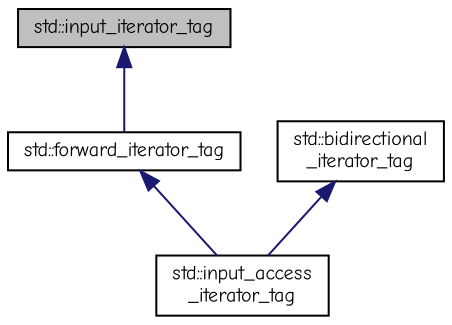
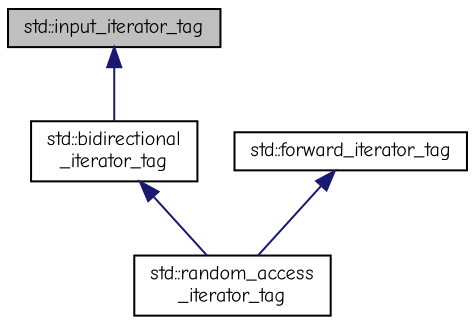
(124, 100) -> (114, 94)
(243, 286) -> (232, 286)
